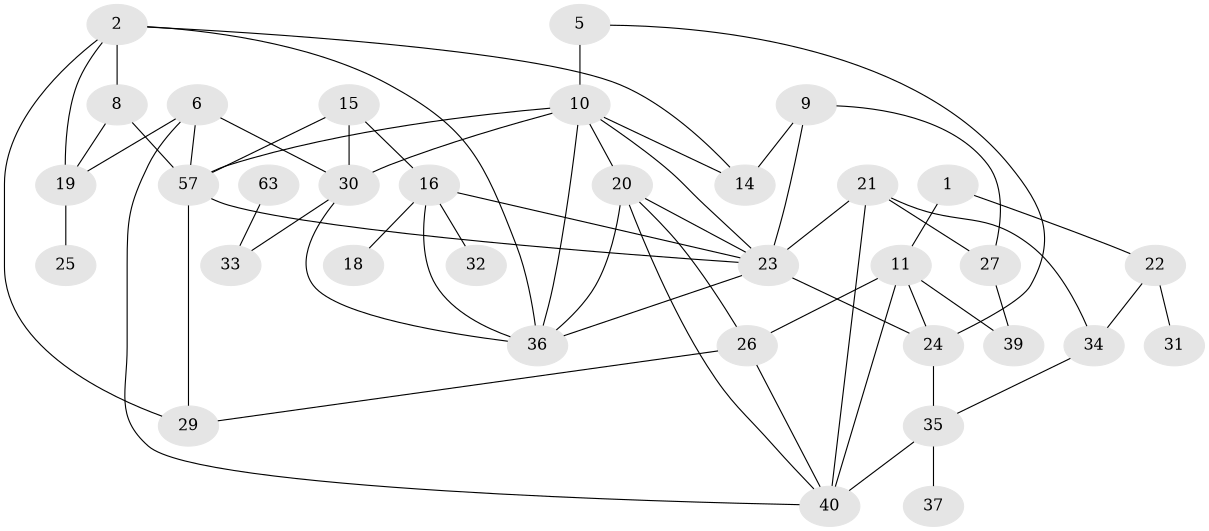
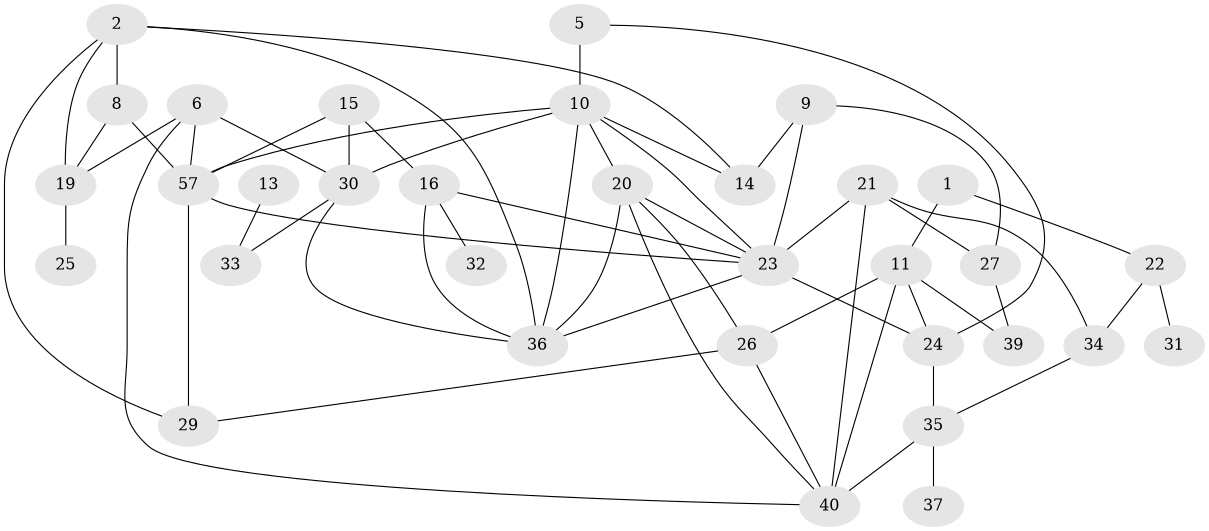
(269, 185) -> (269, 185)
(354, 265) -> none
